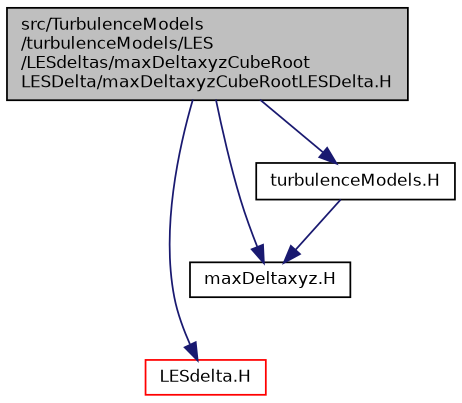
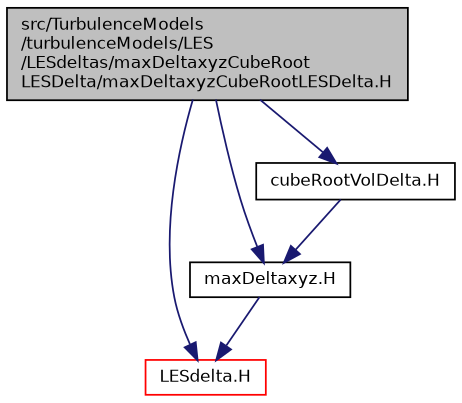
(356, 181) -> (356, 181)
none -> (243, 321)
